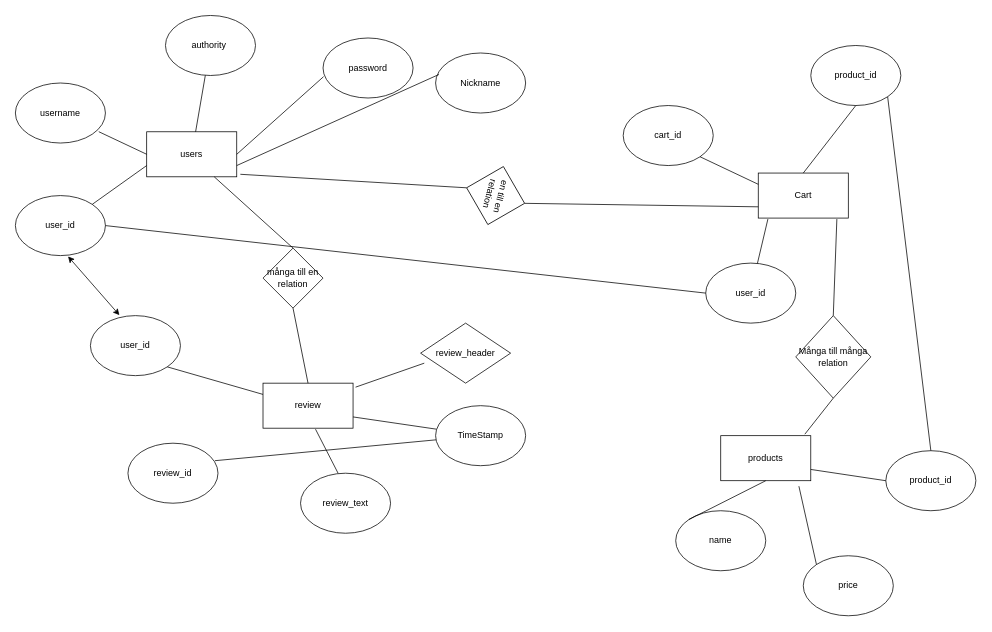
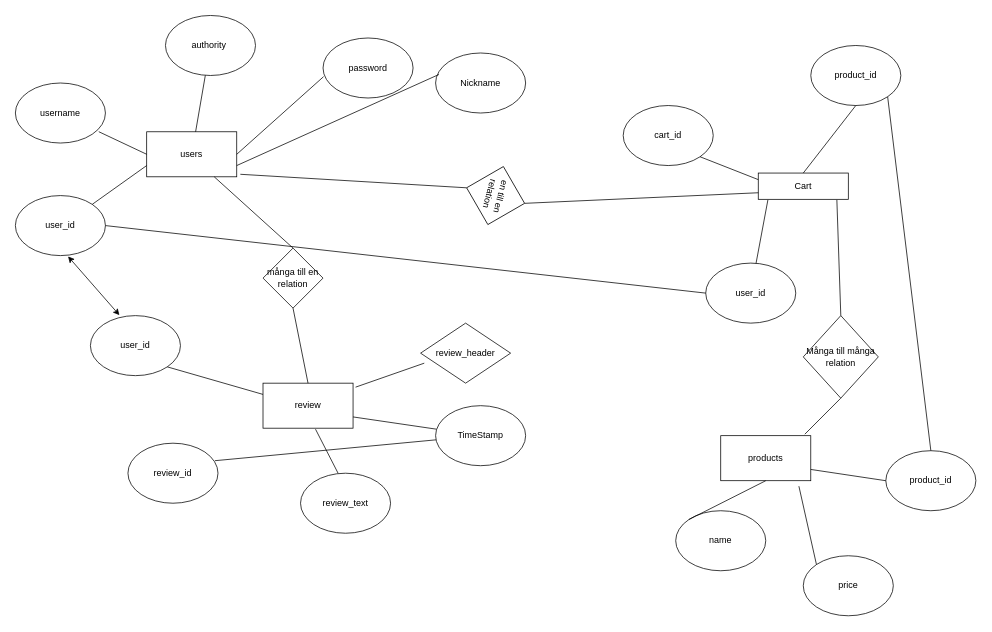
(803, 195) -> (803, 186)
(833, 357) -> (840, 357)
